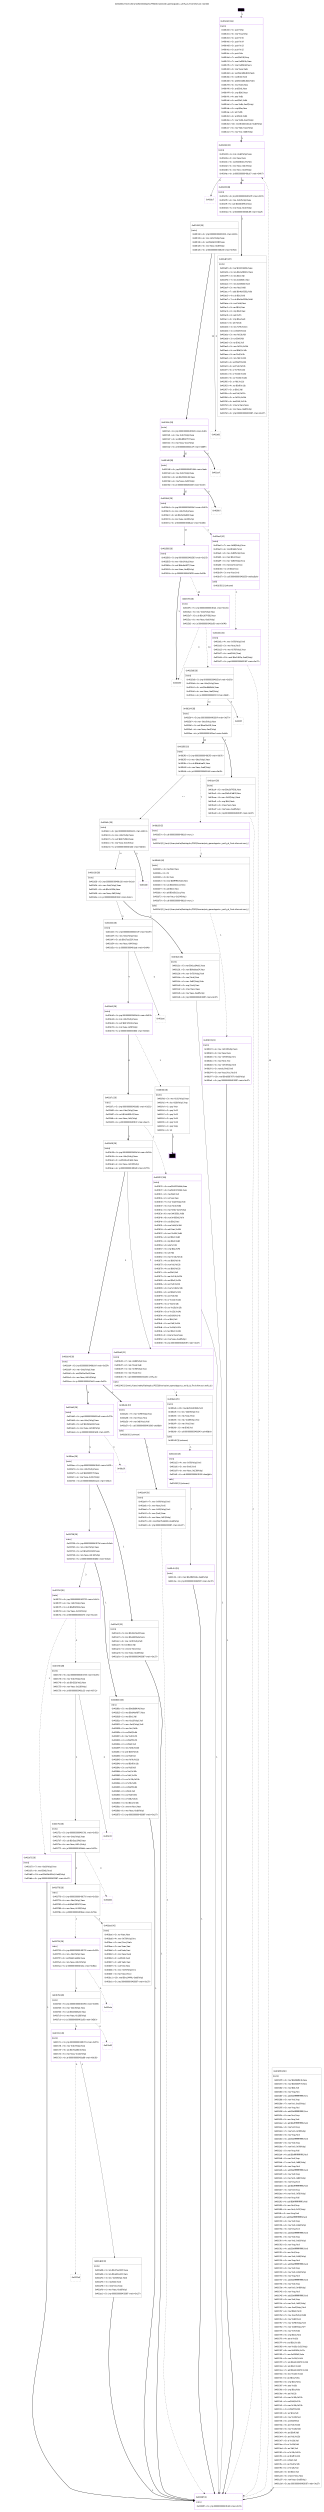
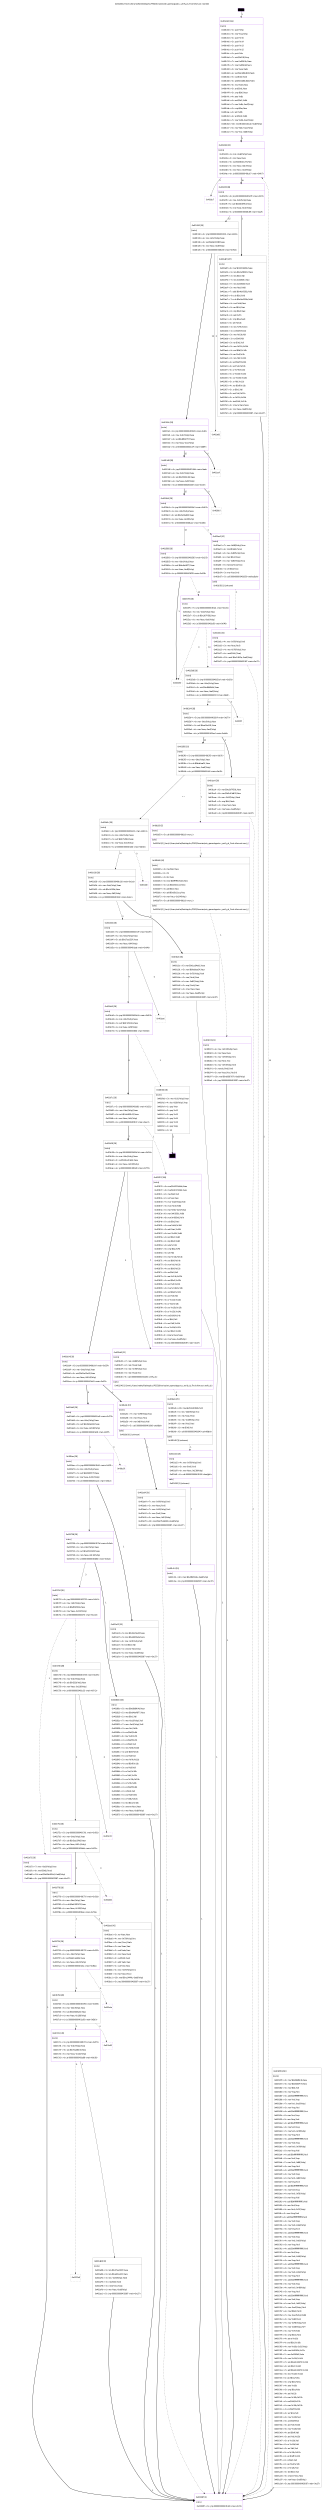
none -> (228, 218)
(140, 865) -> (140, 865)
none -> (263, 1461)
